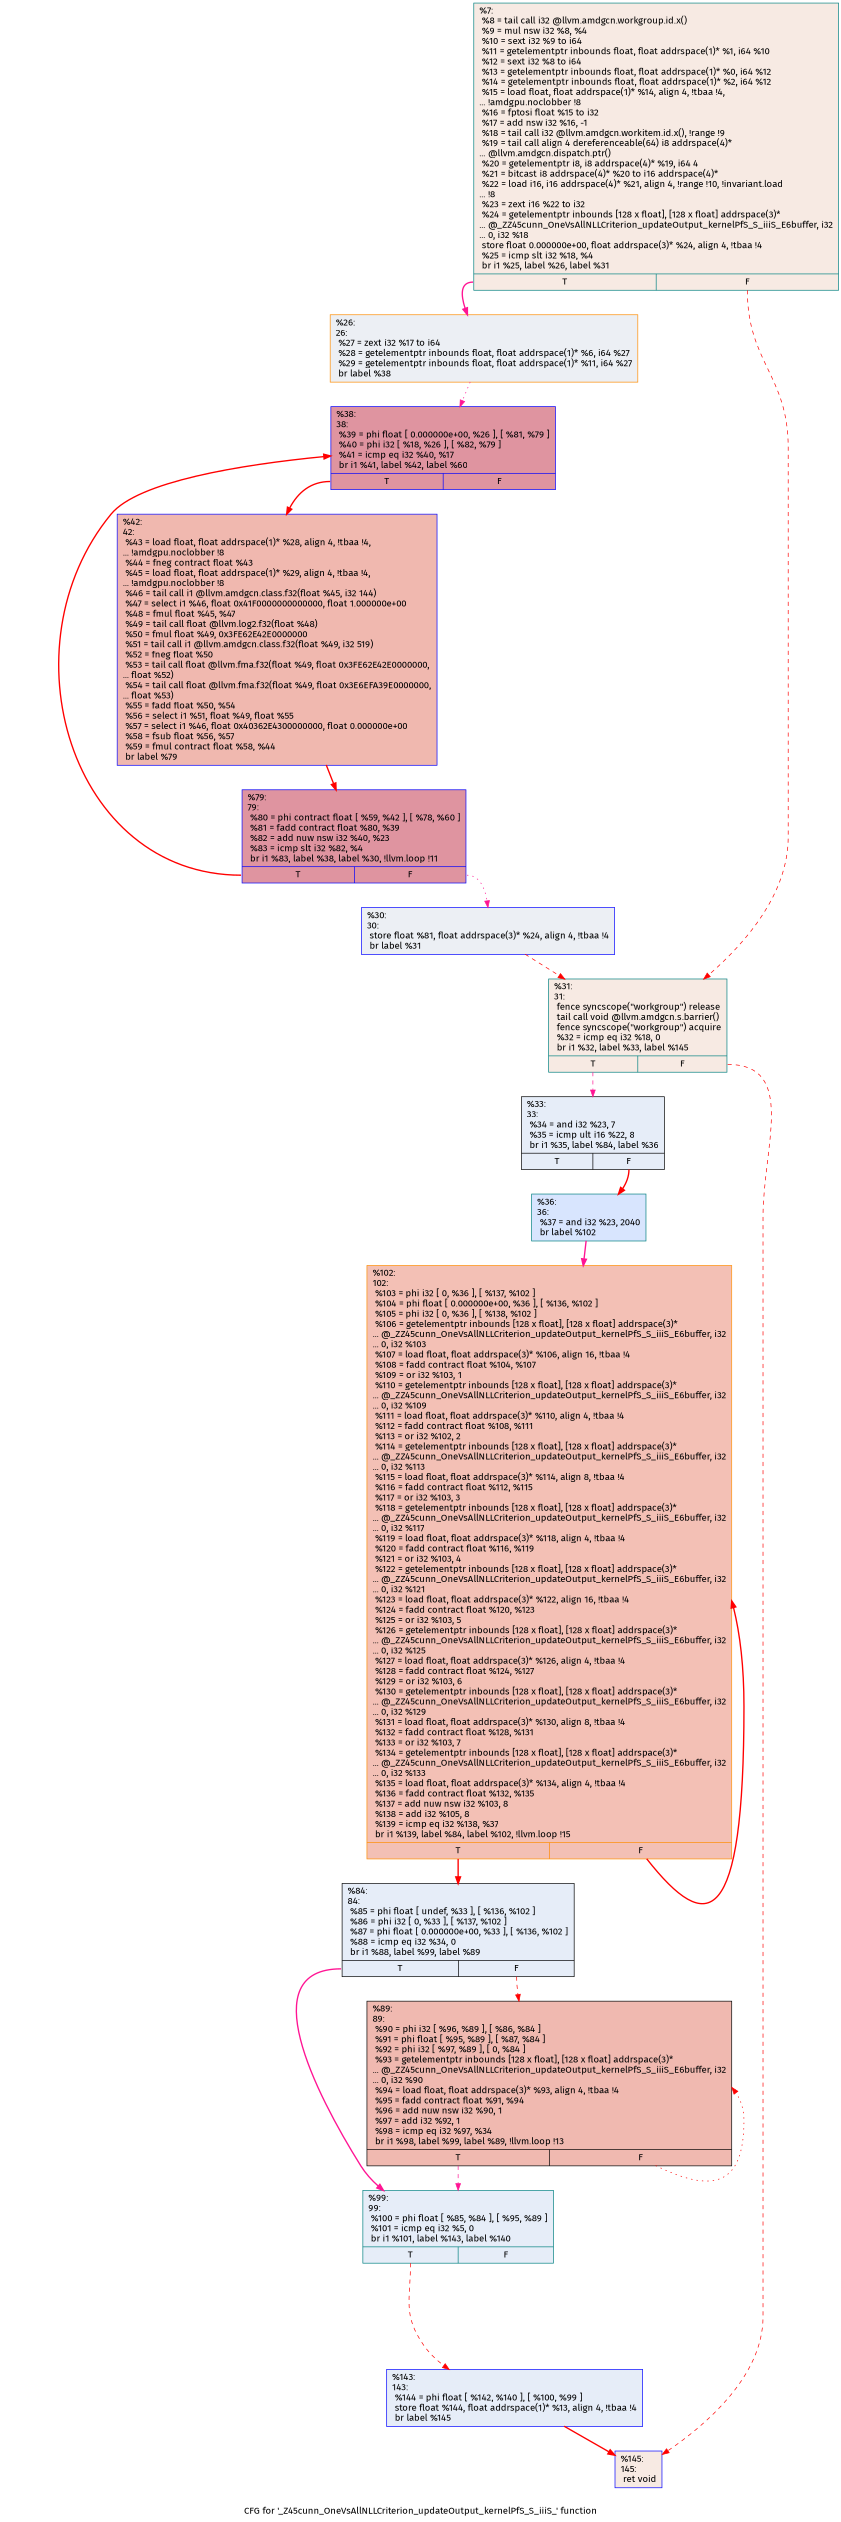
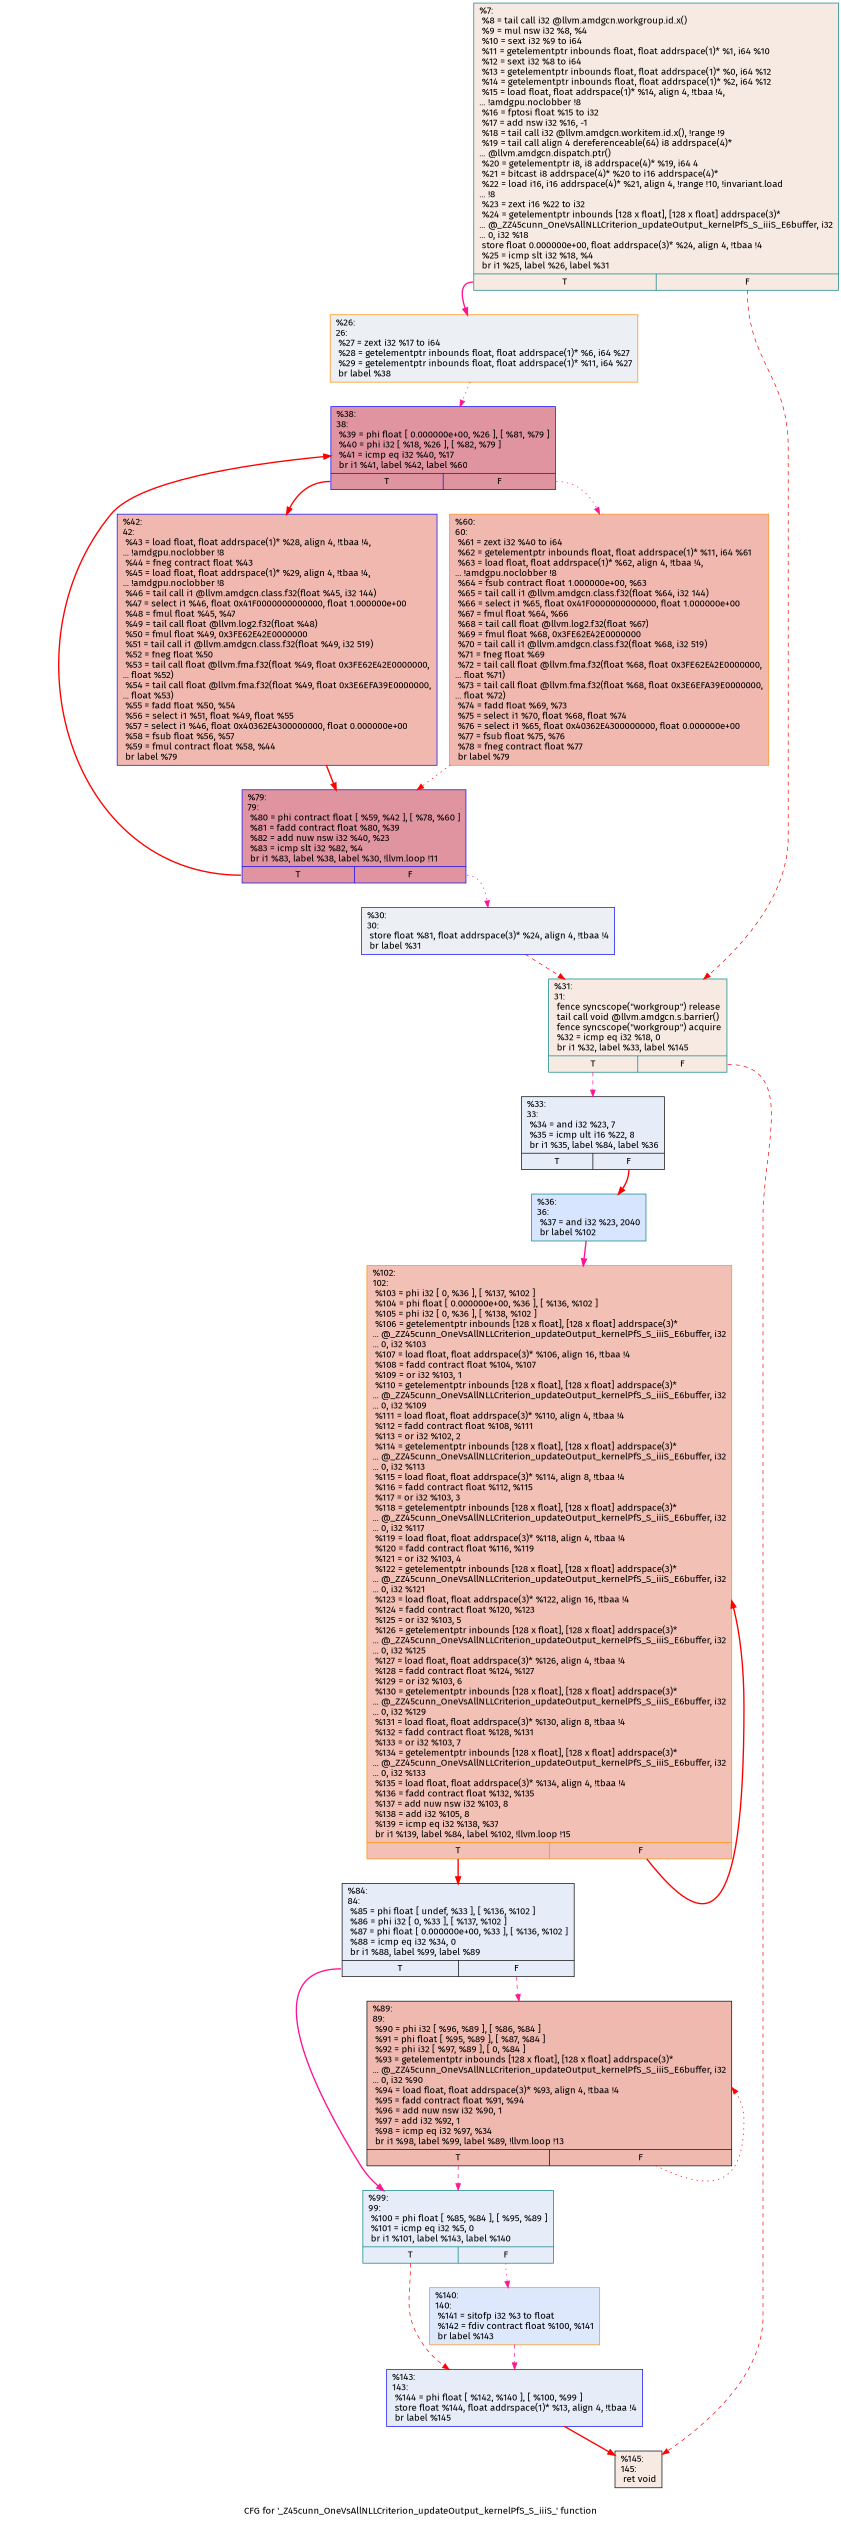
none -> (609, 640)
(517, 1986) -> (517, 1986)
none -> (515, 2316)
(638, 2469) -> (638, 2469)
